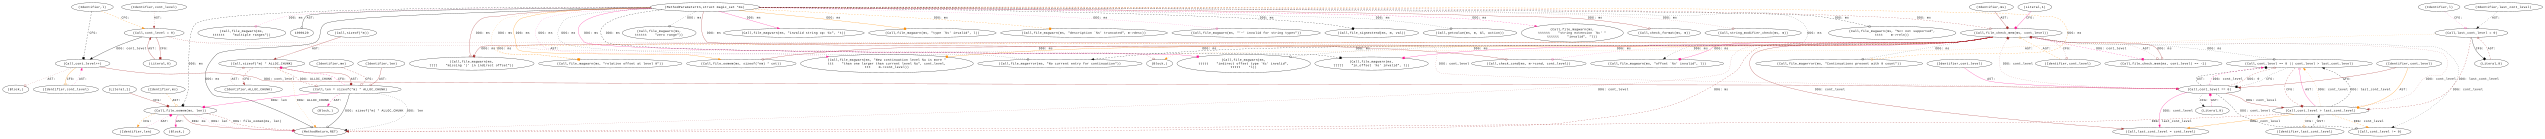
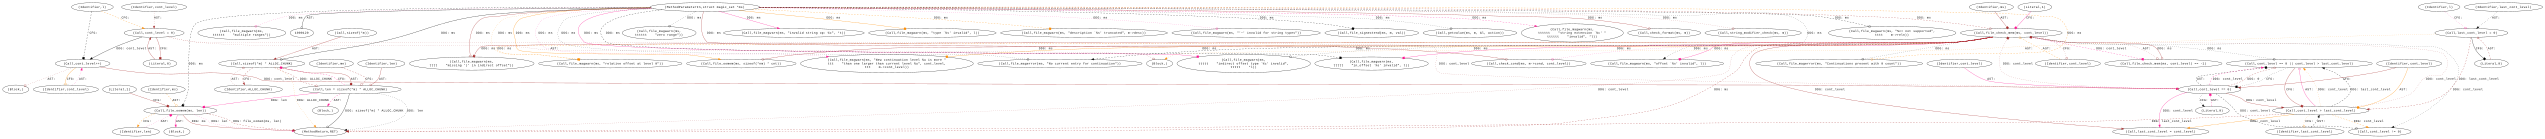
(353, 19) -> (465, 18)
(2285, 89) -> (2285, 89)
